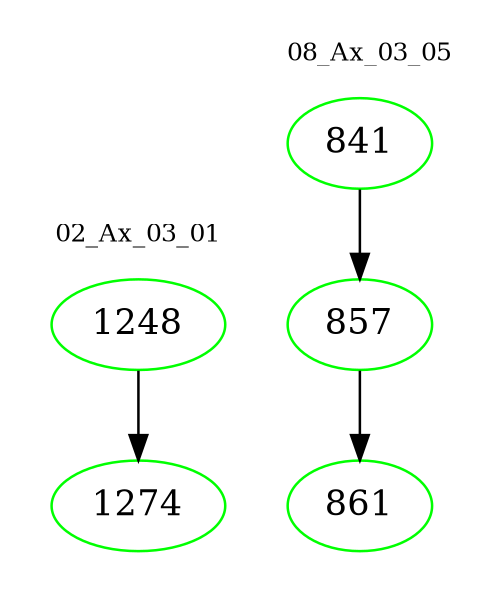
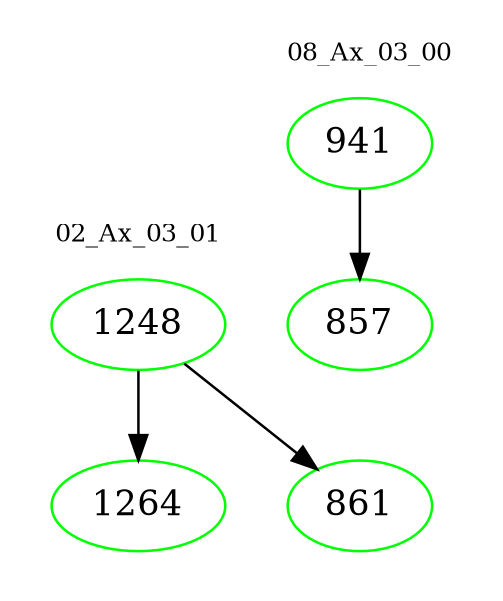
(370, 54) -> (370, 54)
(360, 143) -> (360, 143)
(360, 403) -> (229, 400)
(138, 506) -> (138, 506)
